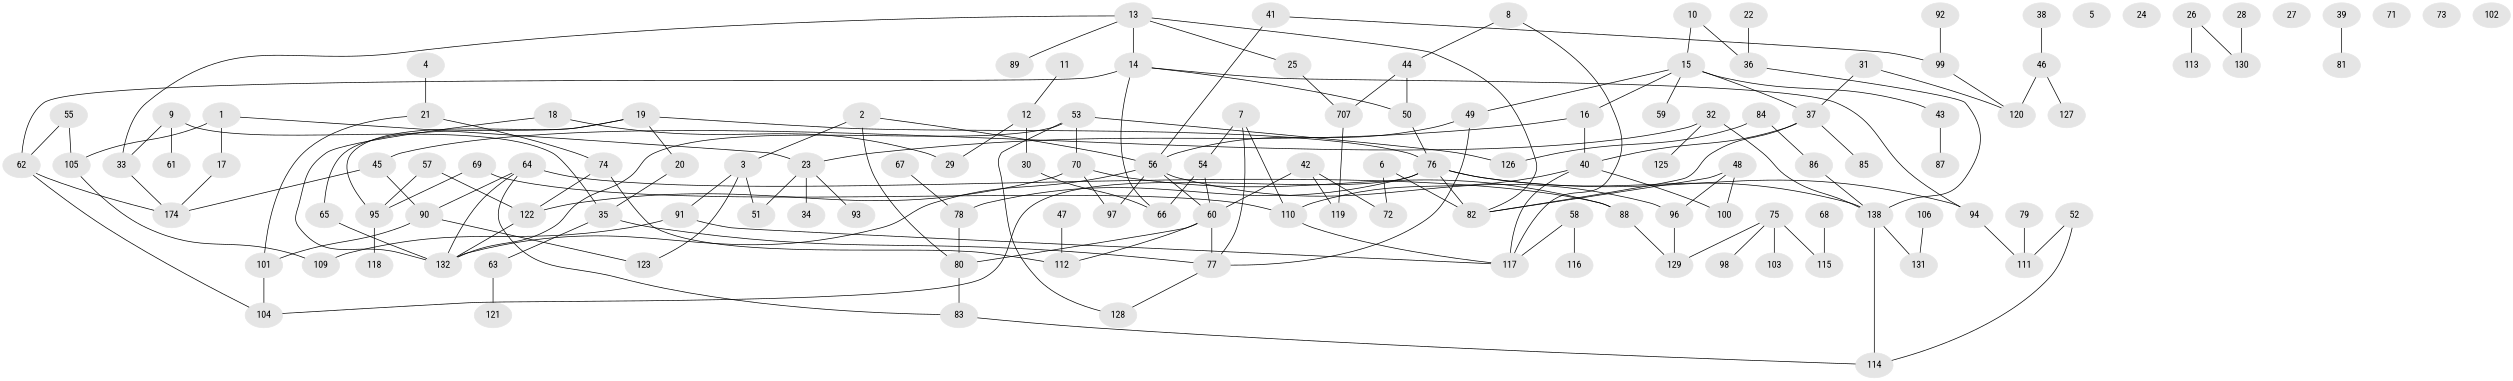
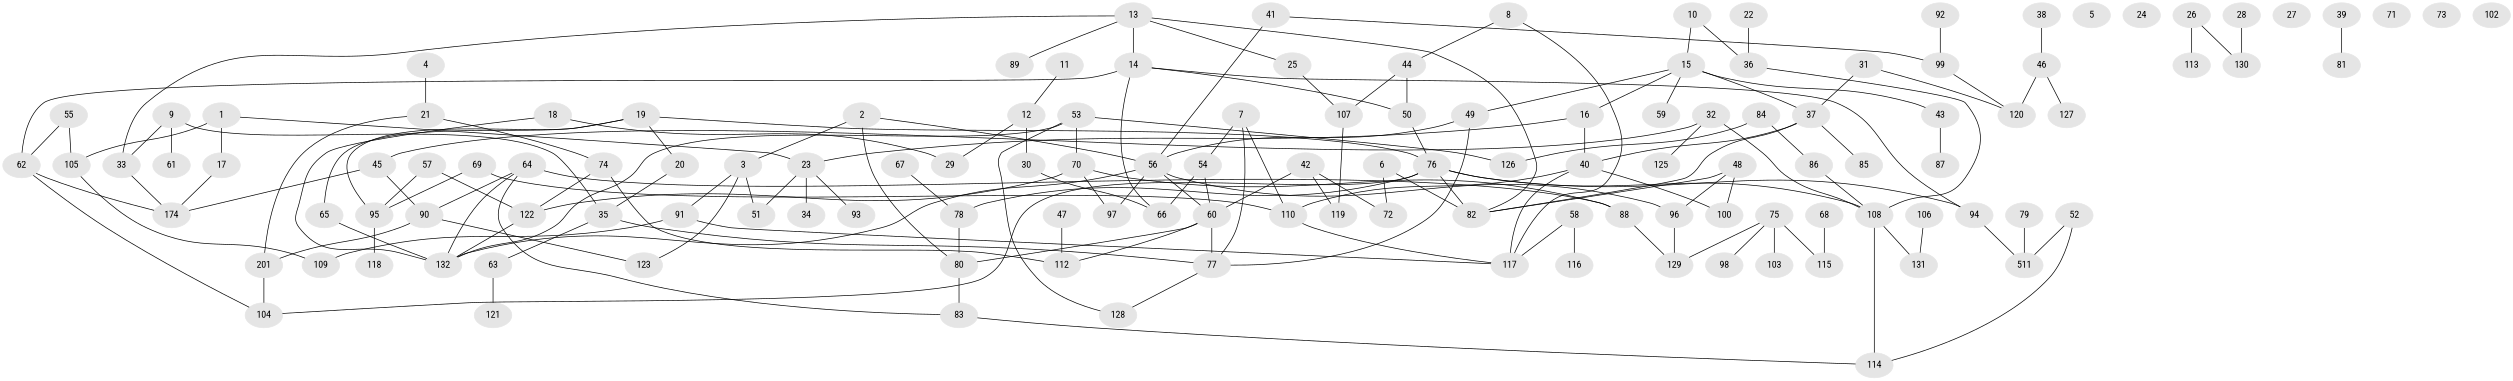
(1344, 115) -> (1344, 115)
(1874, 215) -> (1874, 215)
(264, 265) -> (264, 265)
(2024, 265) -> (2024, 265)
